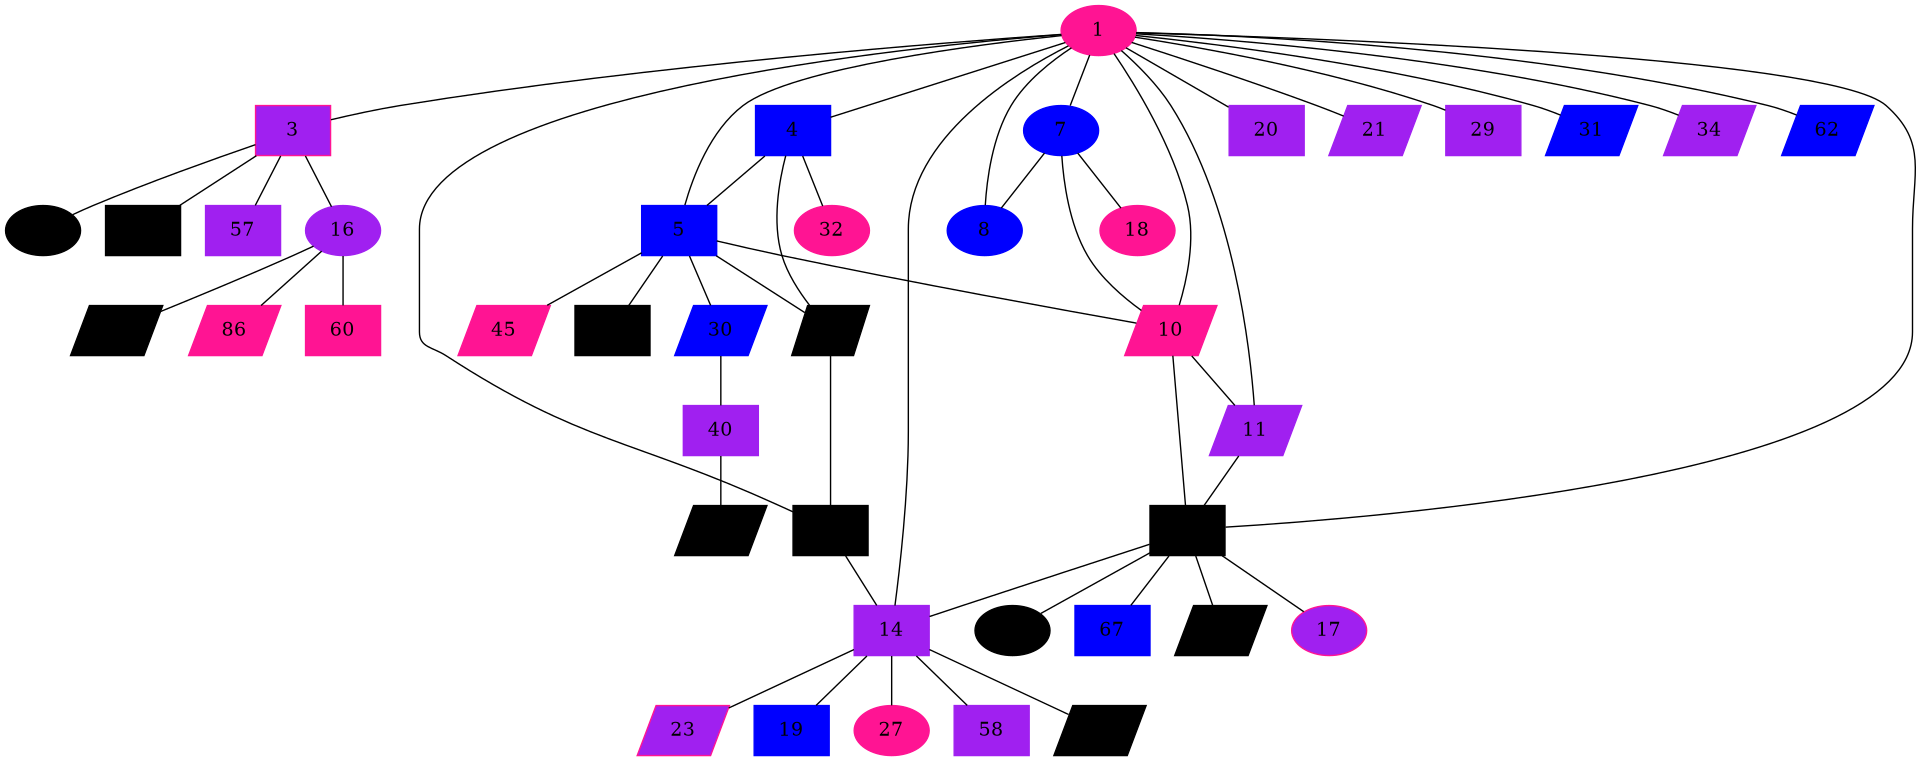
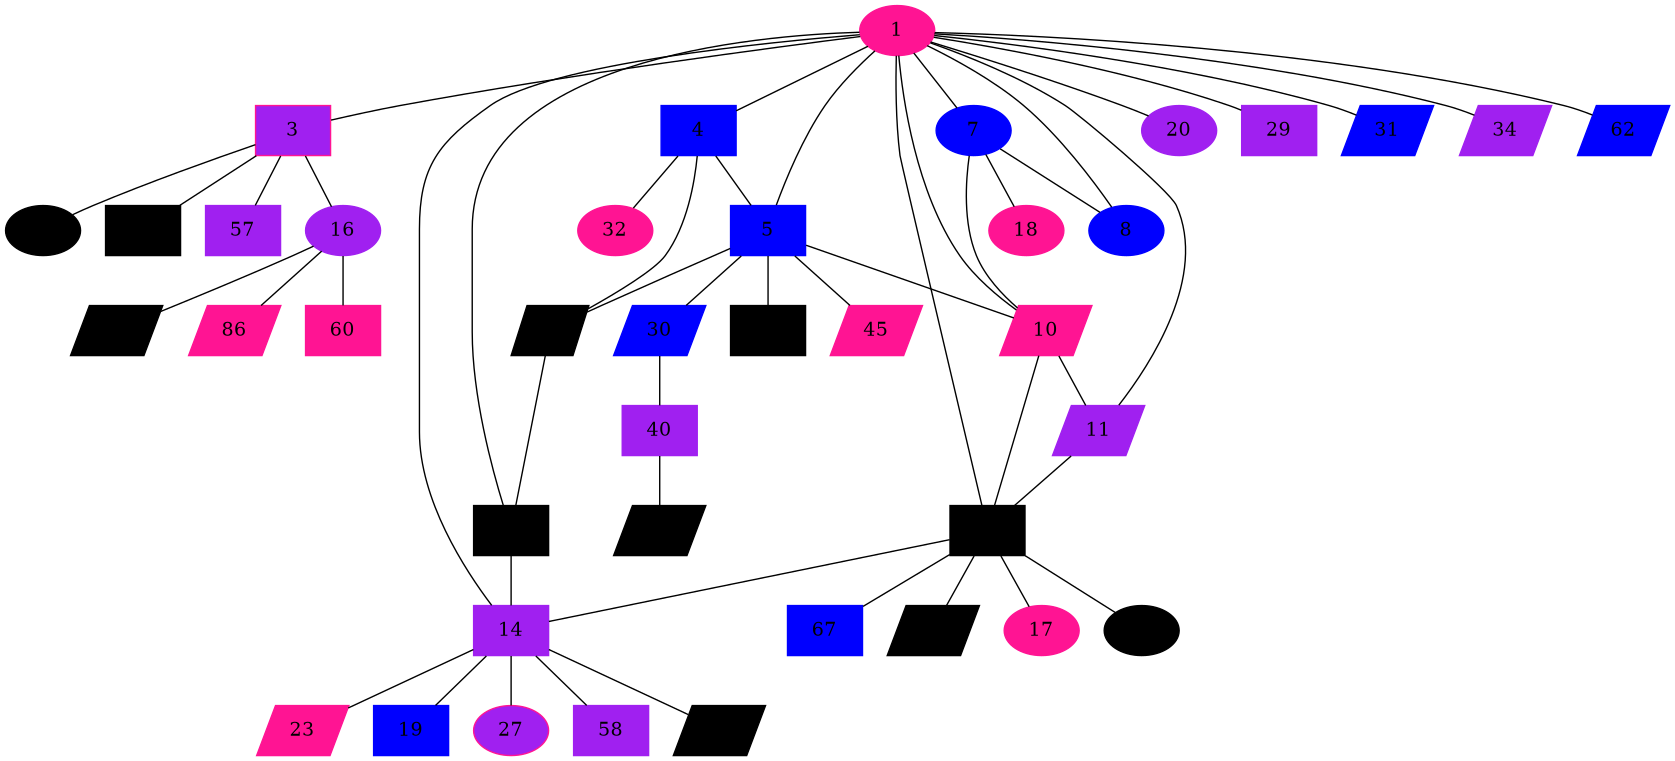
(1267, 131) -> (1179, 131)
(1375, 131) -> none
(1329, 631) -> (1042, 631)
(683, 731) -> (303, 731)
(892, 731) -> (511, 731)
